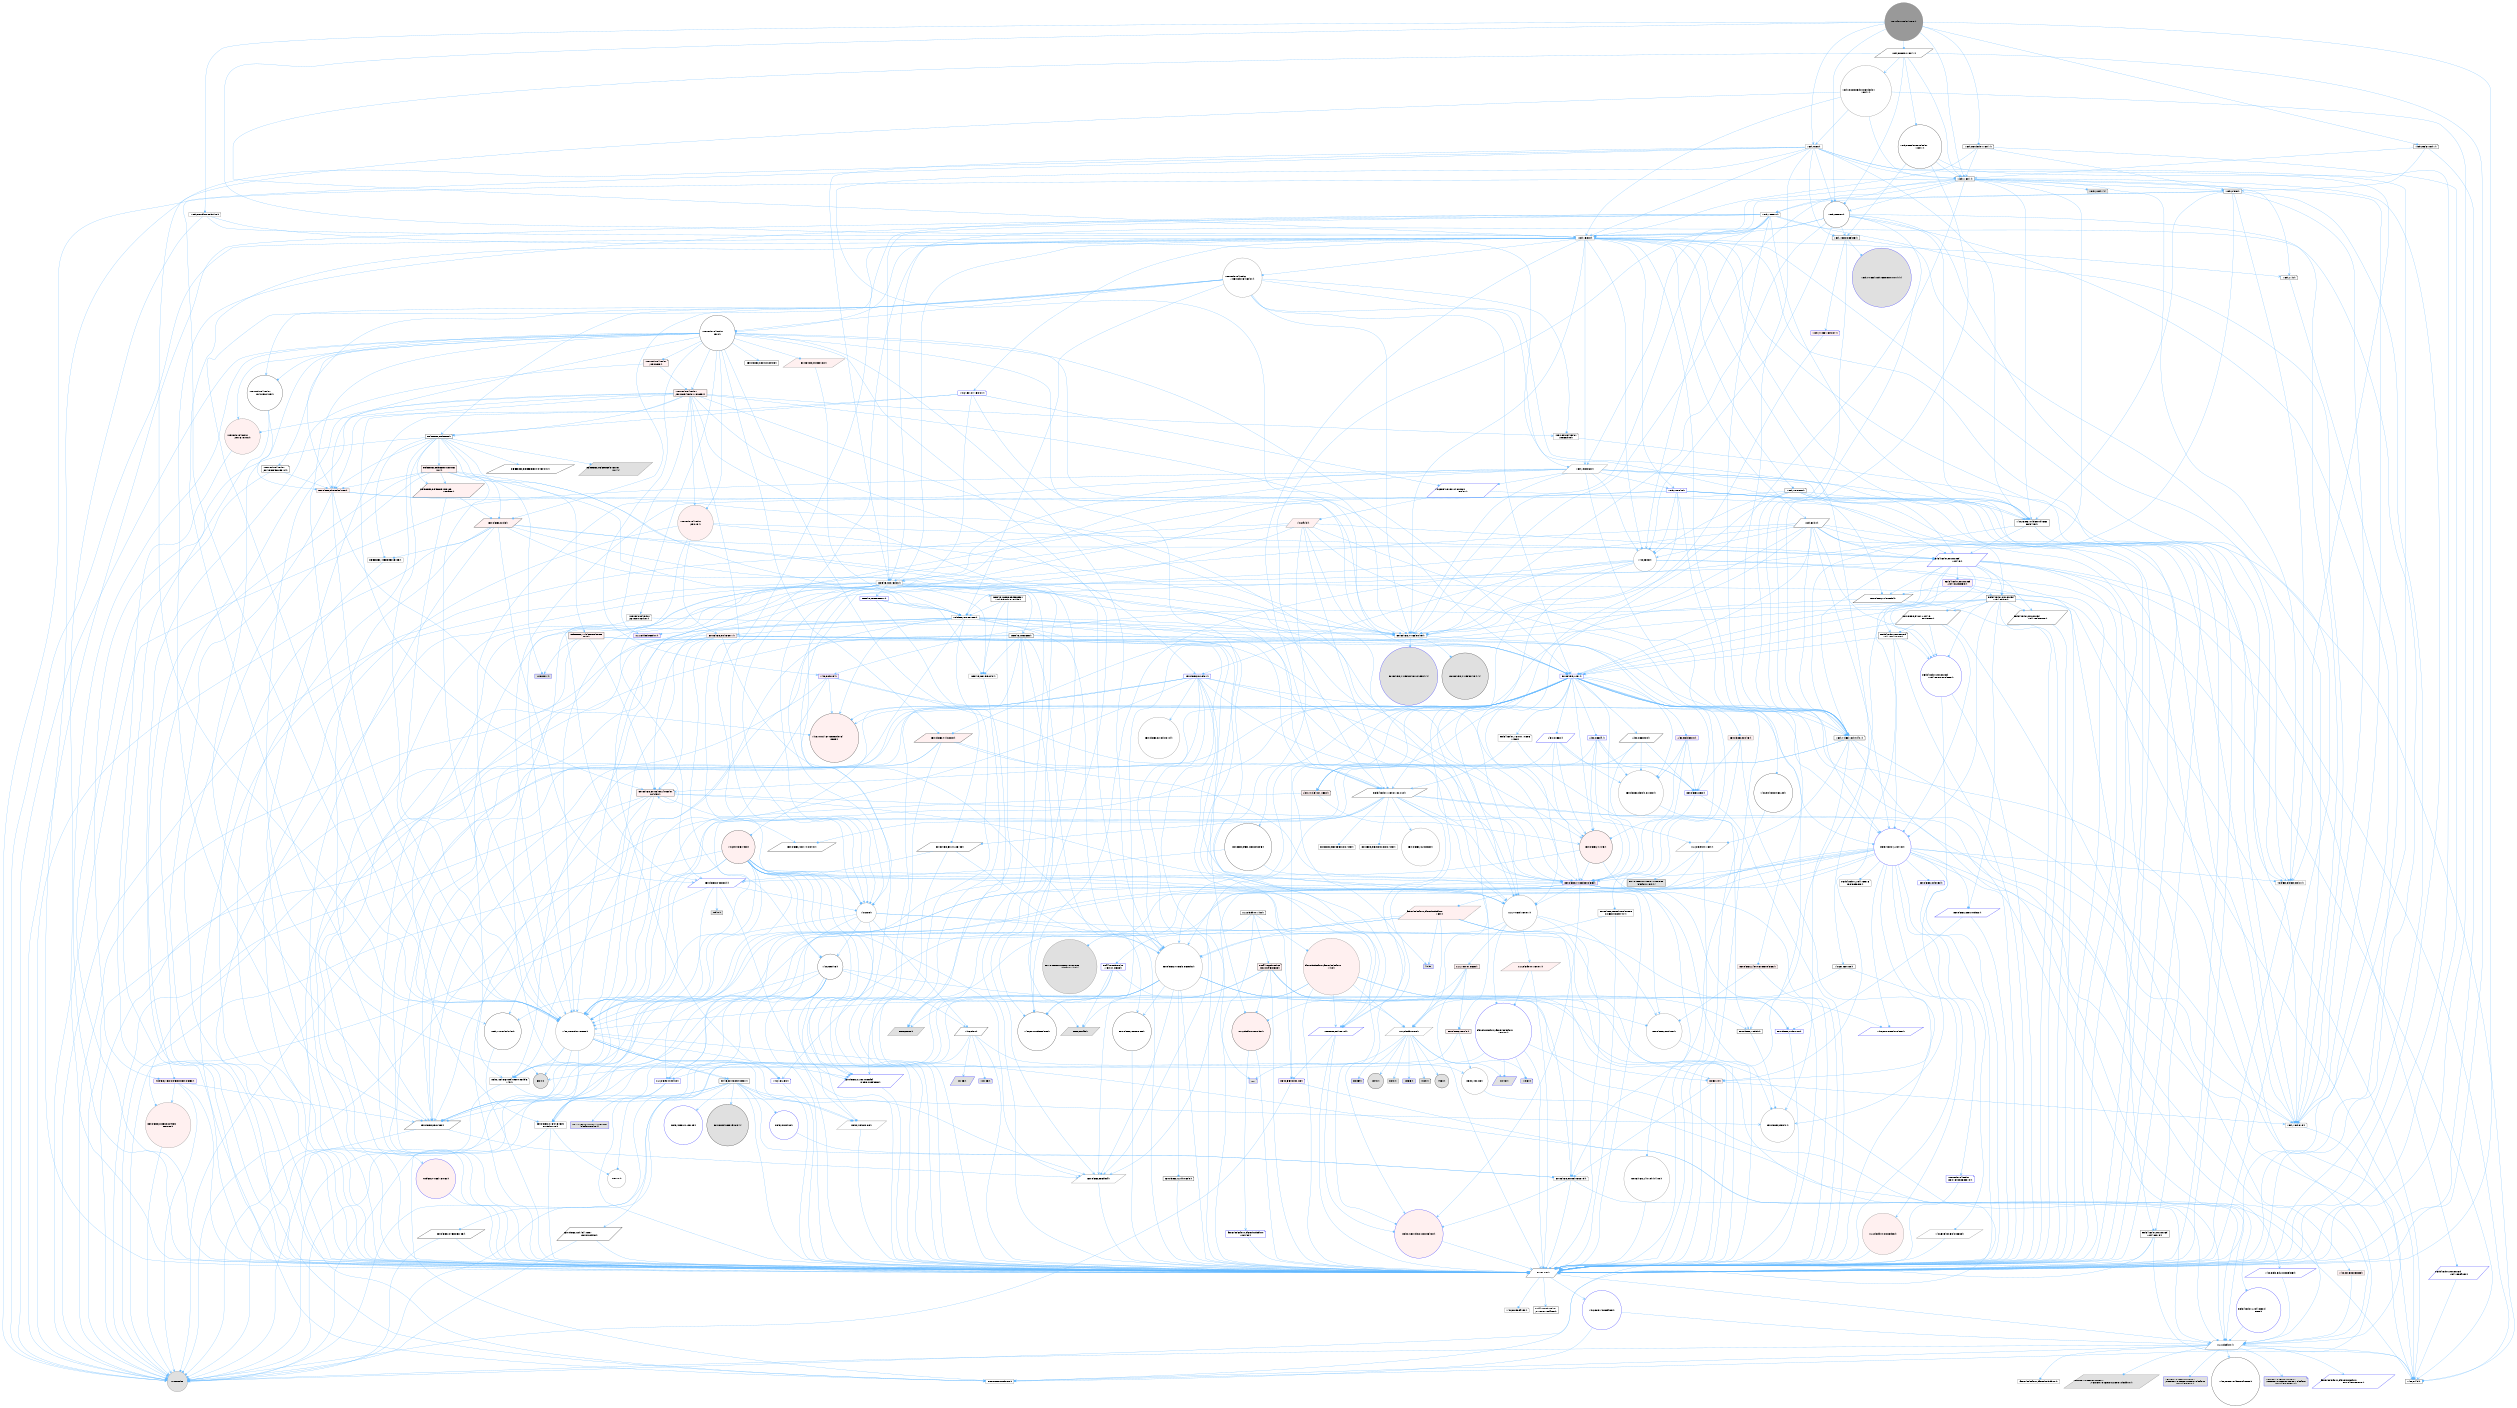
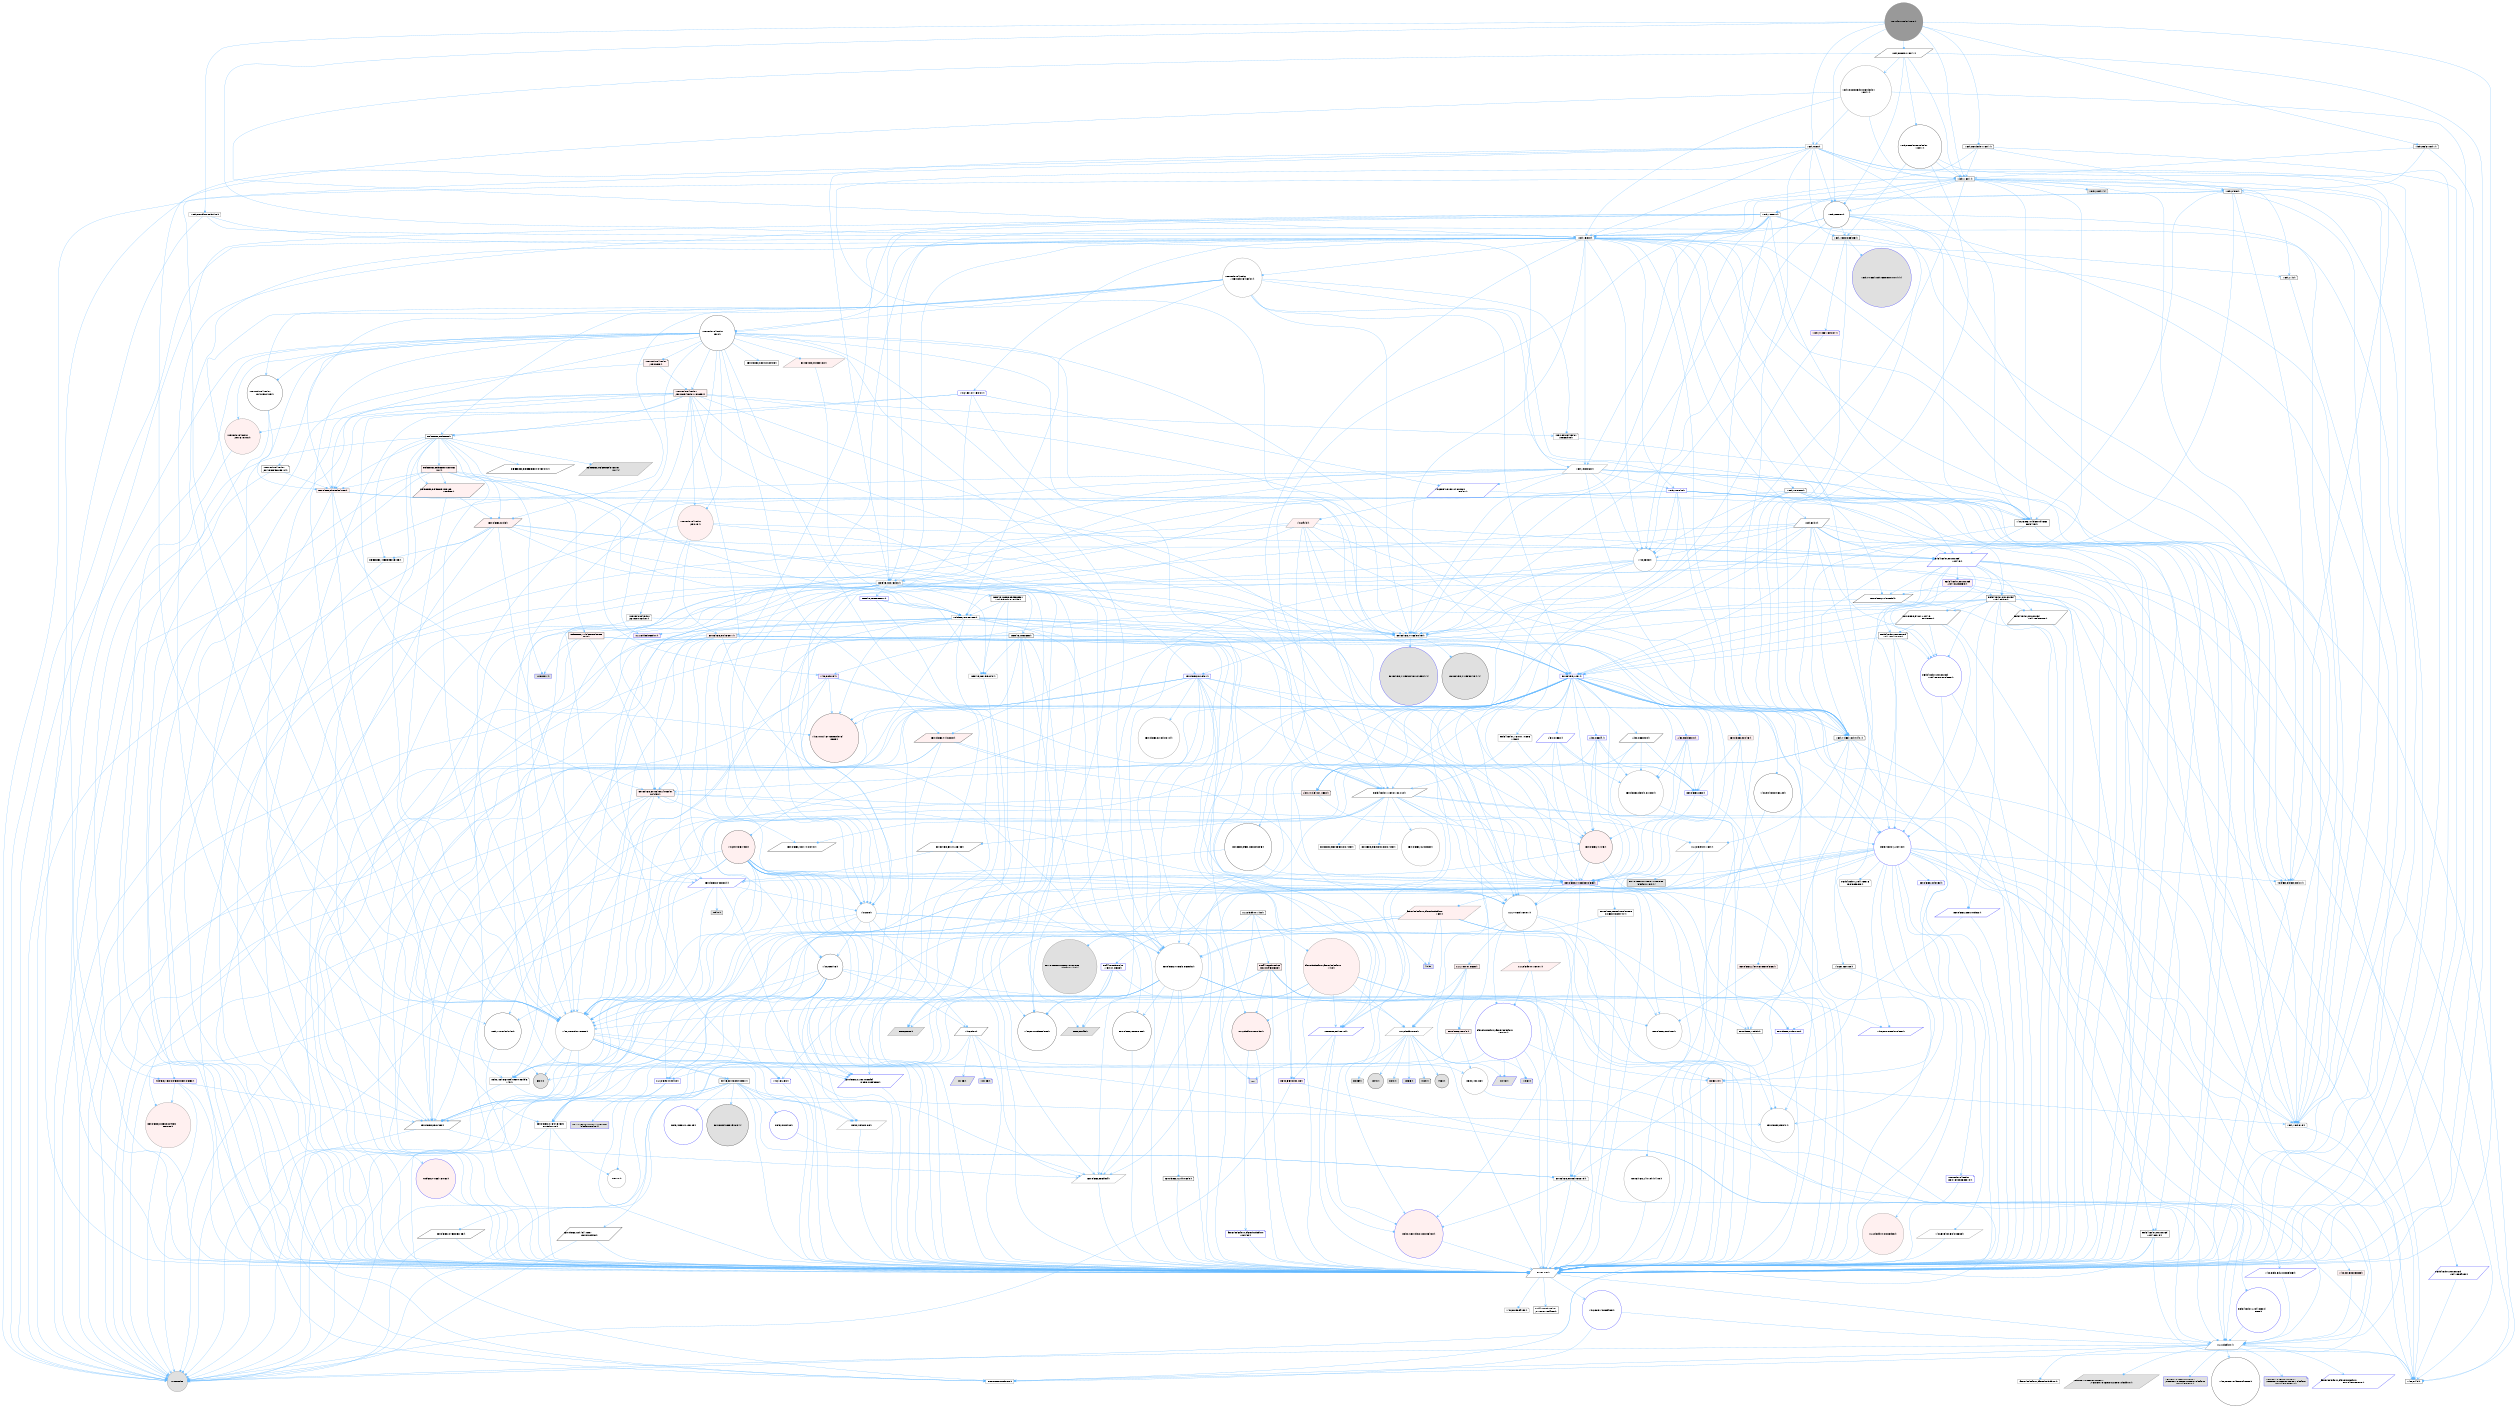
(1358, 1081) -> (1358, 1081)
